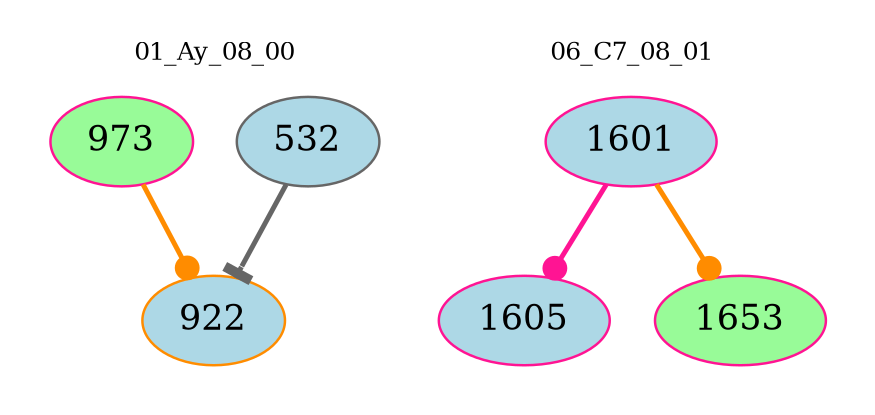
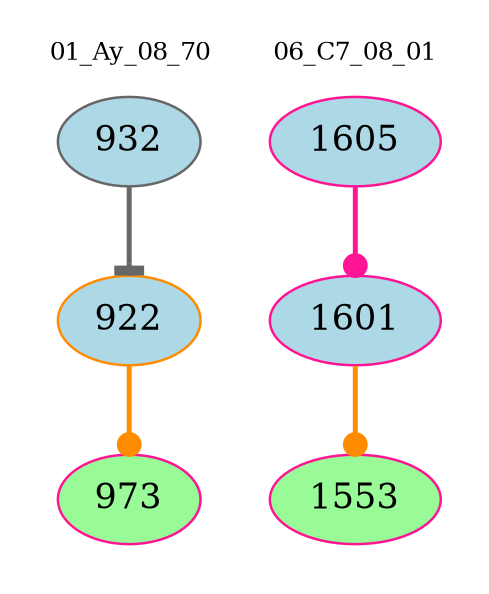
(215, 53) -> (130, 53)
(308, 142) -> (129, 142)
(163, 222) -> (129, 400)
(583, 222) -> (355, 221)
(740, 321) -> (355, 499)
